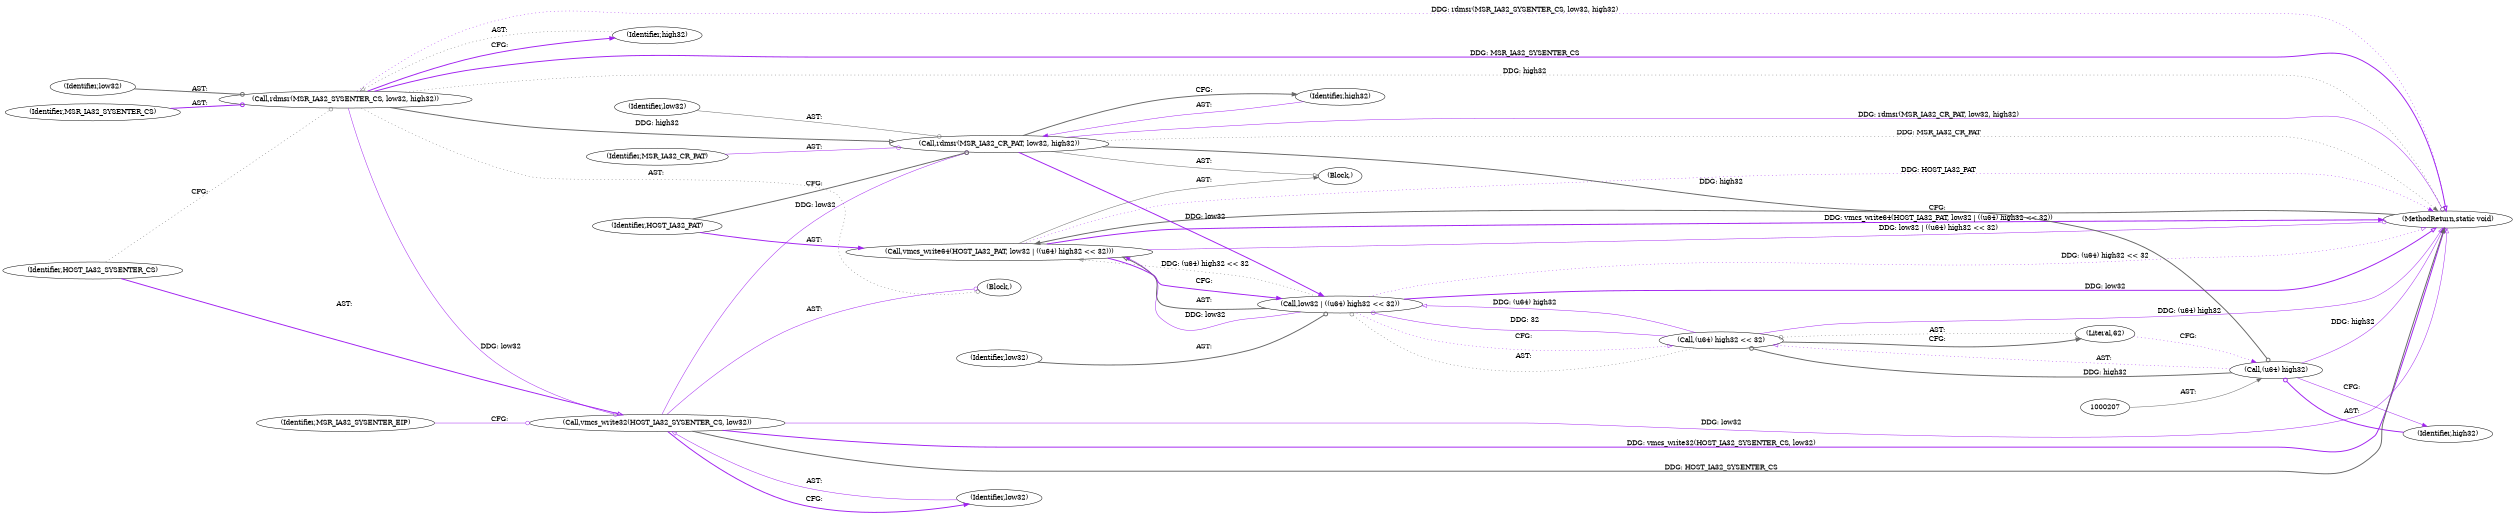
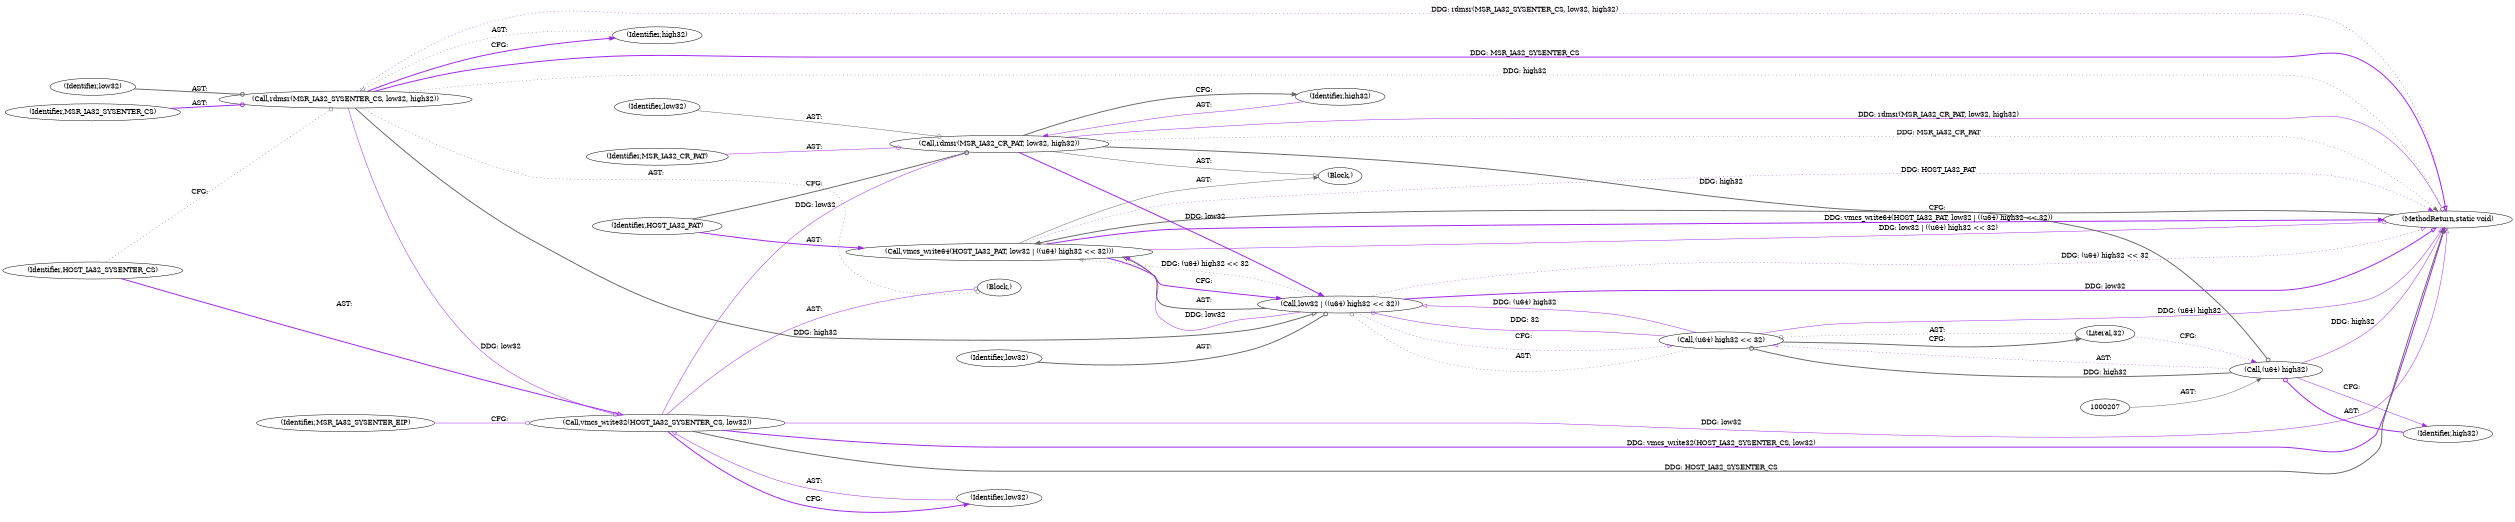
(639, 133) -> (803, 337)
(2105, 334) -> (2105, 334)
